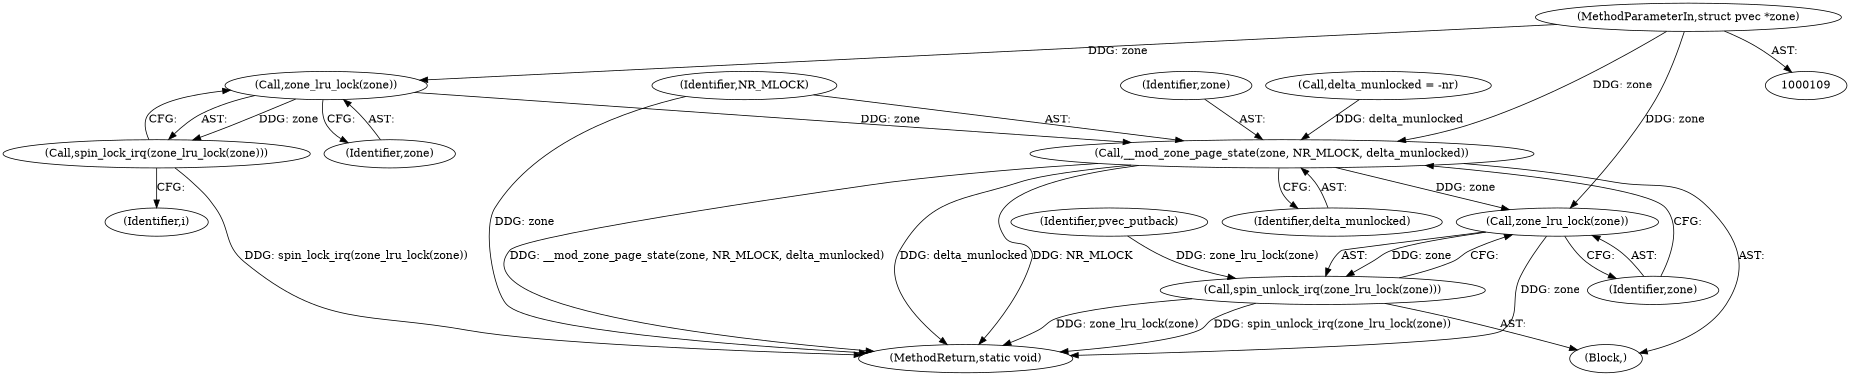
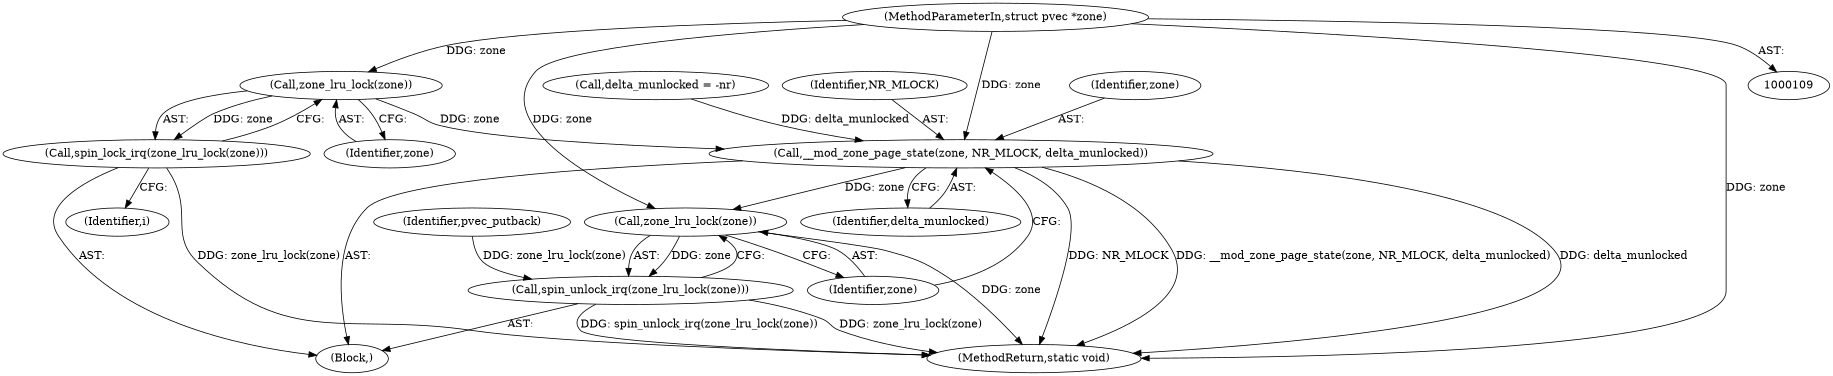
(356, 256) -> (269, 256)
none -> (125, 297)
(520, 312) -> (1726, 183)
